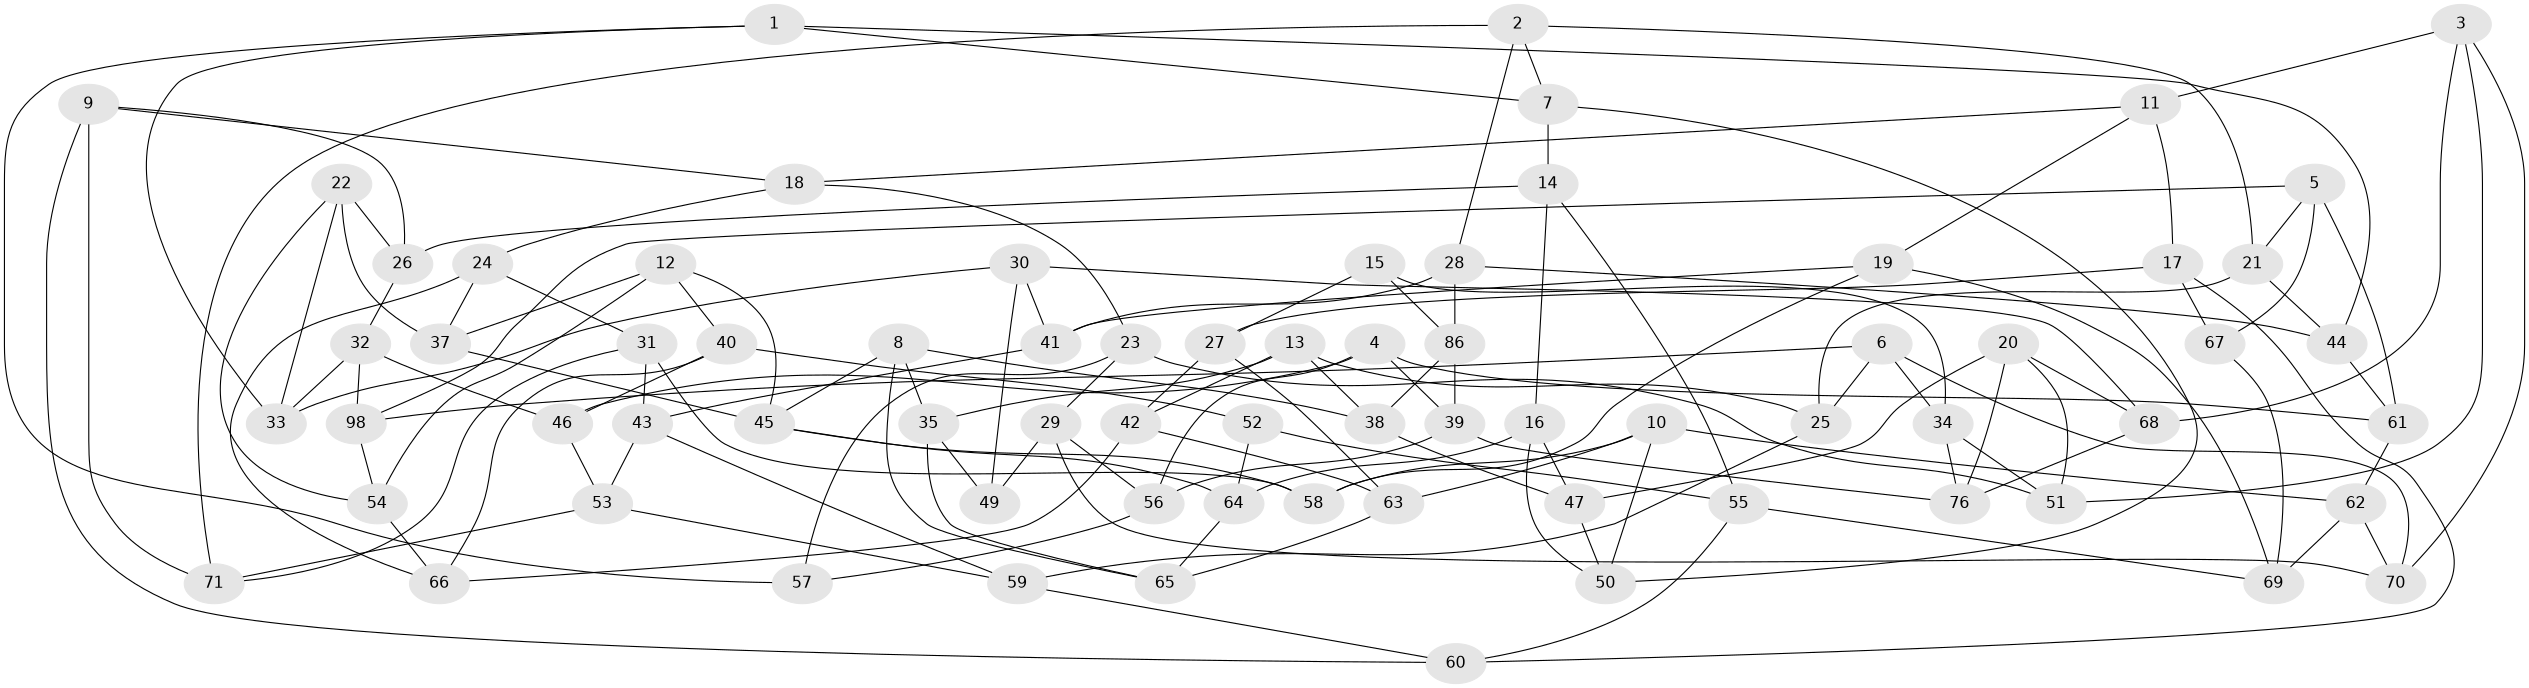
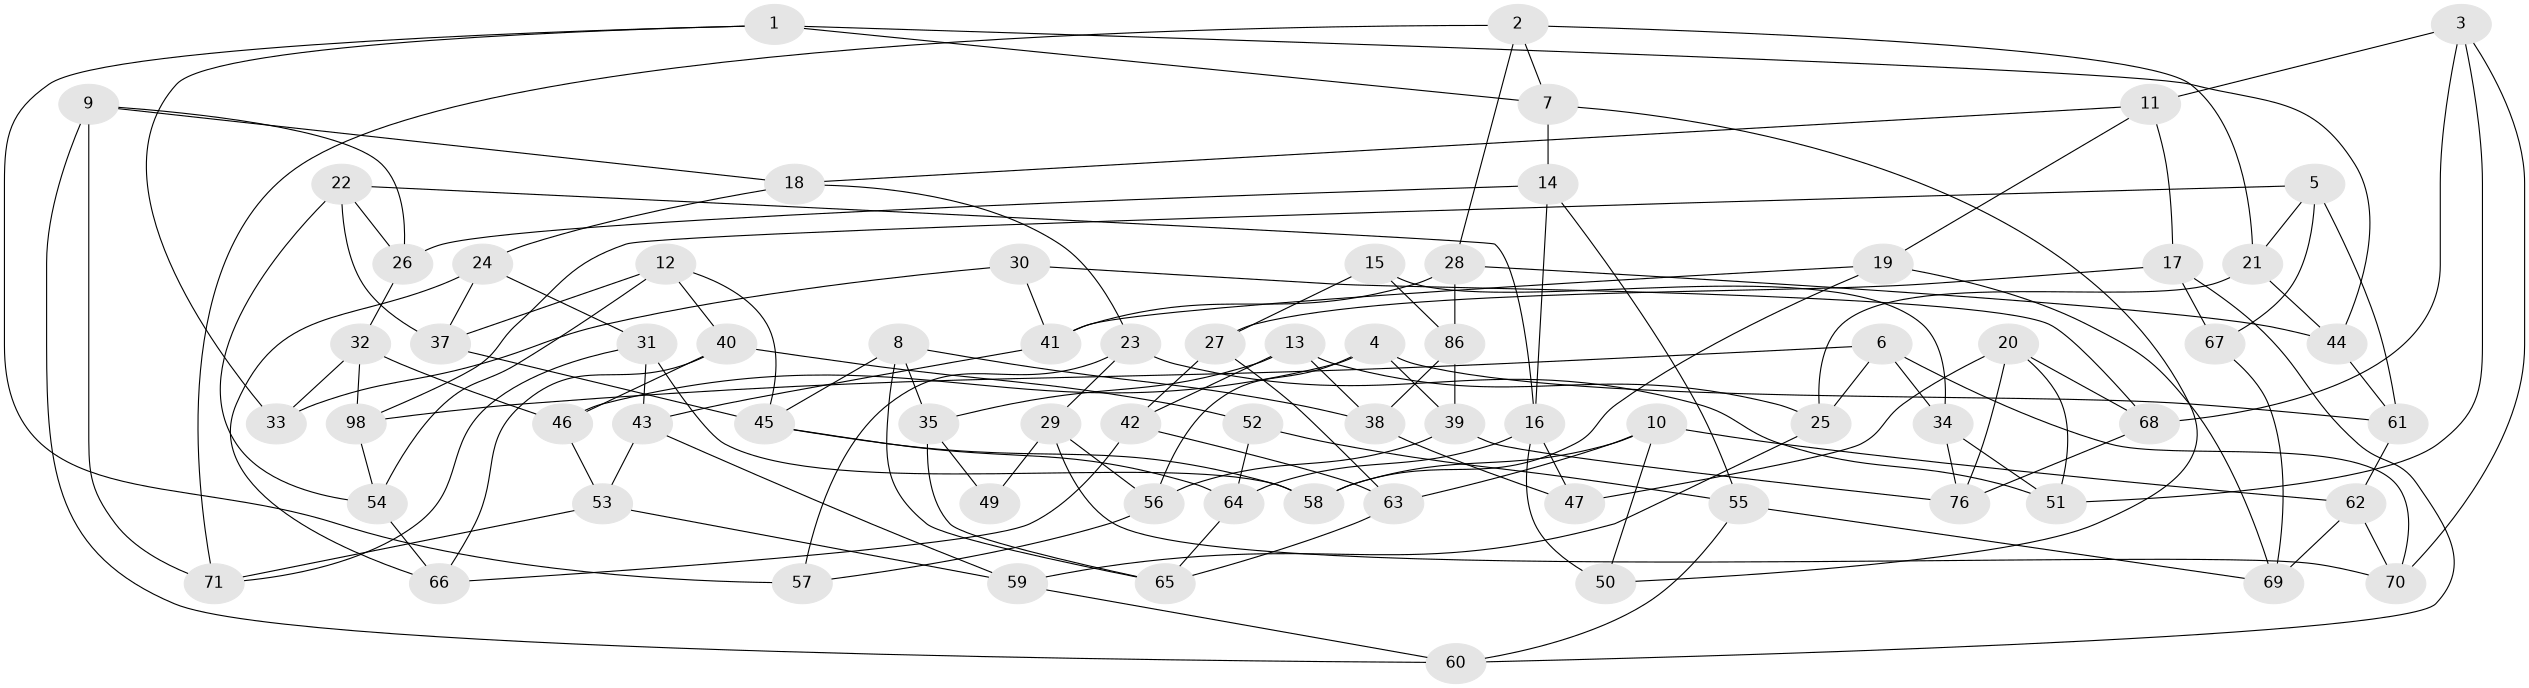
(309, 304) -> (952, 215)
(1002, 394) -> none
(1590, 544) -> none
